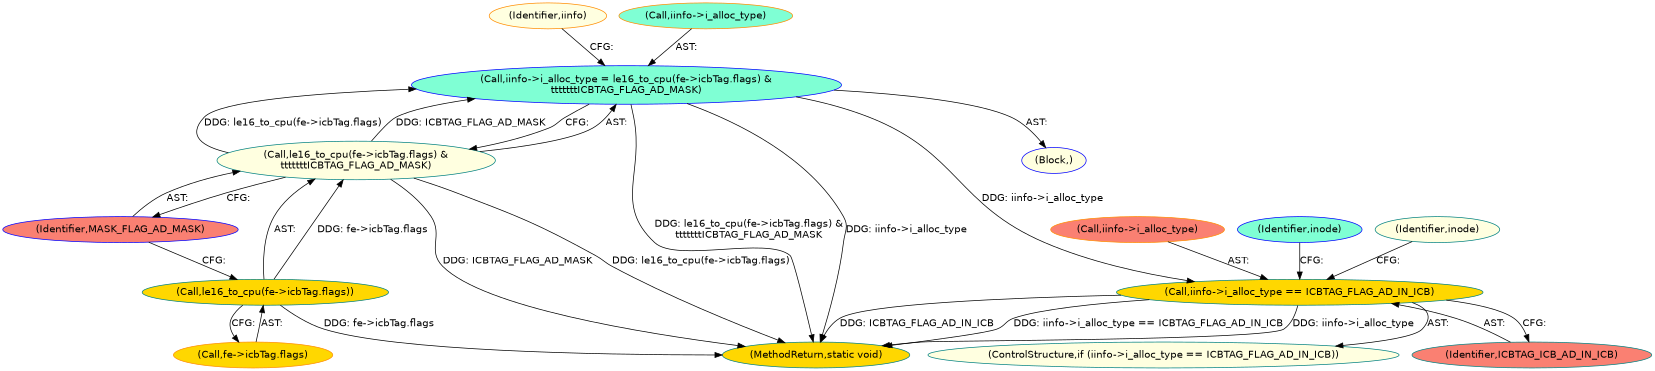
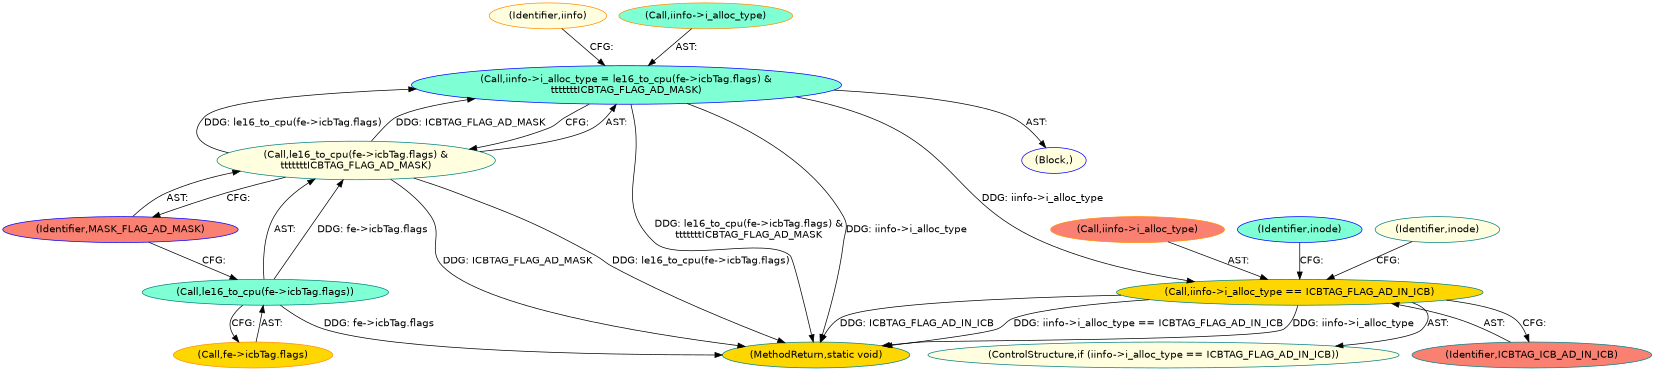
(265, 292) -> (265, 292)
